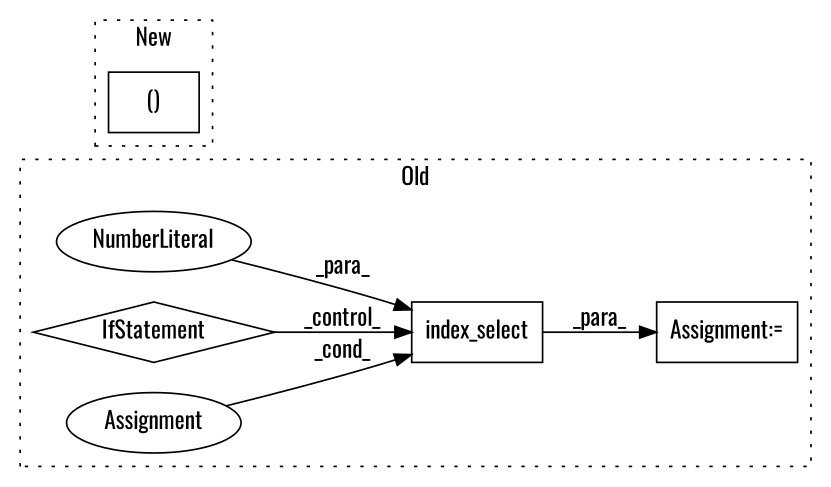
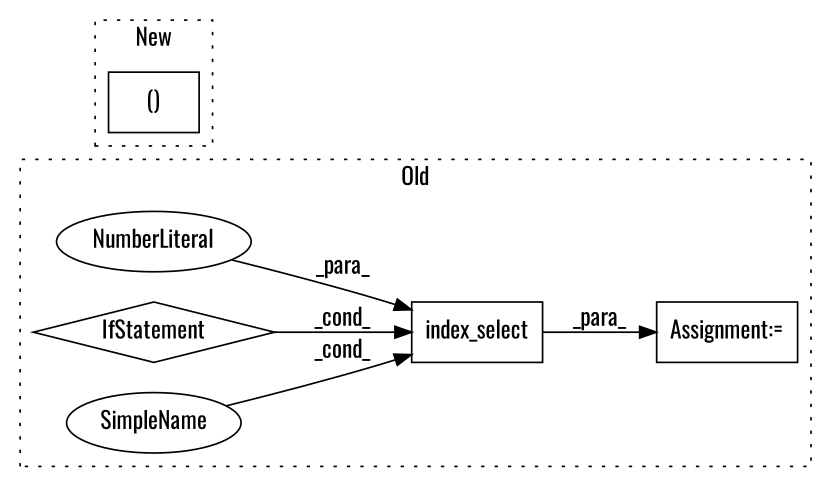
(343, 320) -> (343, 320)
(154, 423) -> (154, 423)
